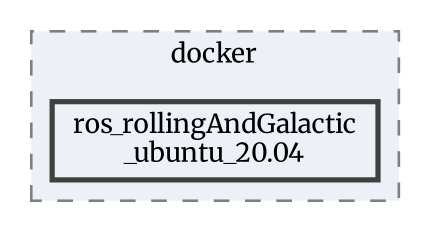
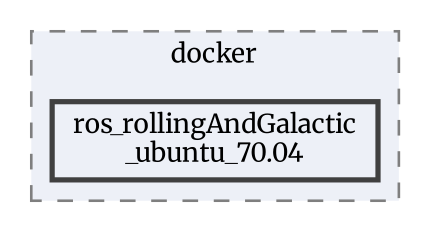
(215, 141) -> (215, 141)
